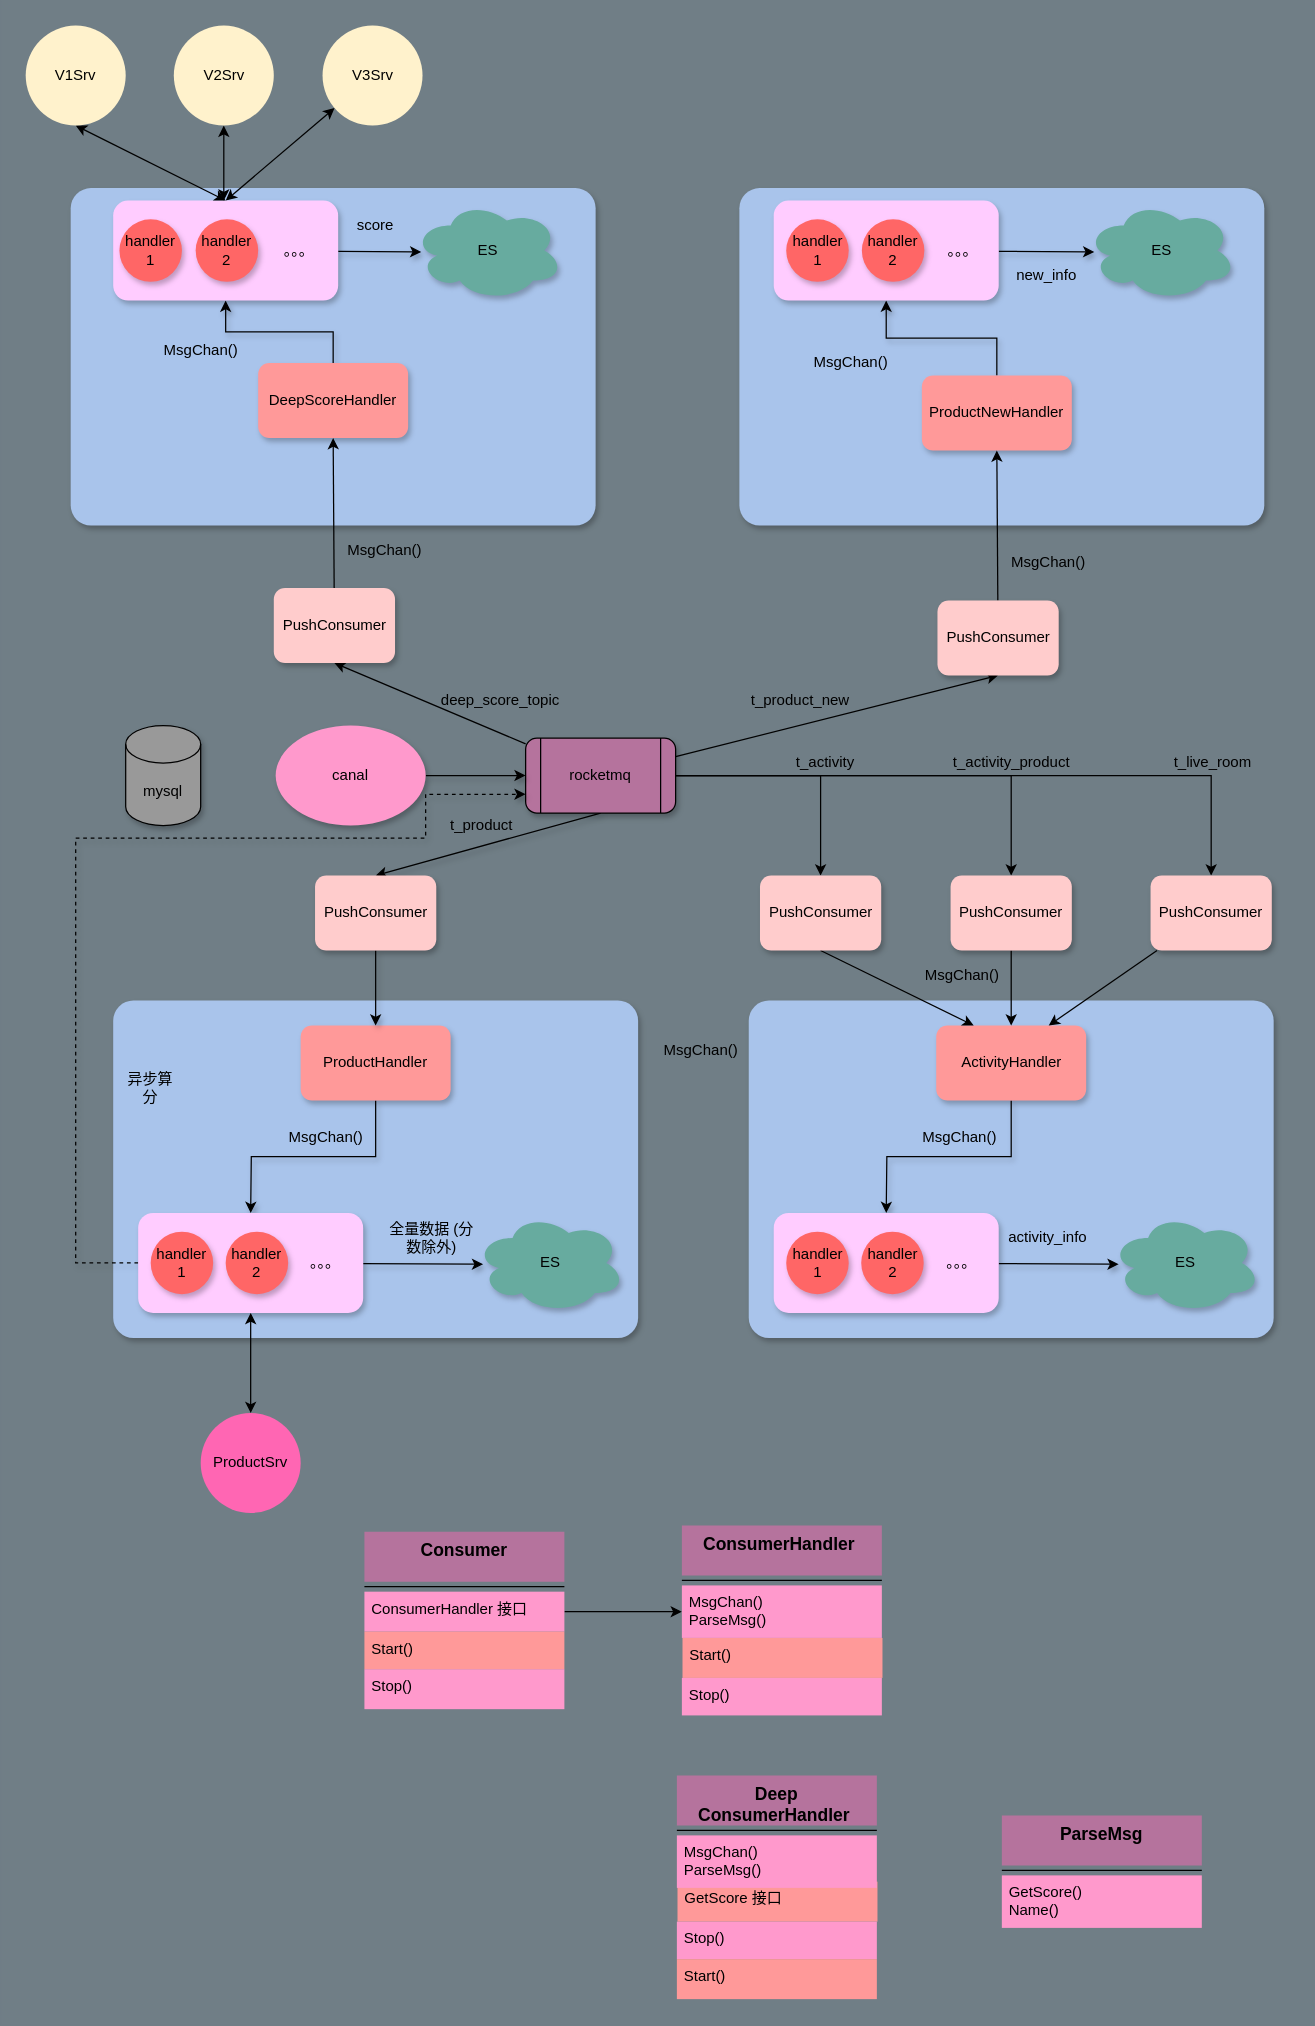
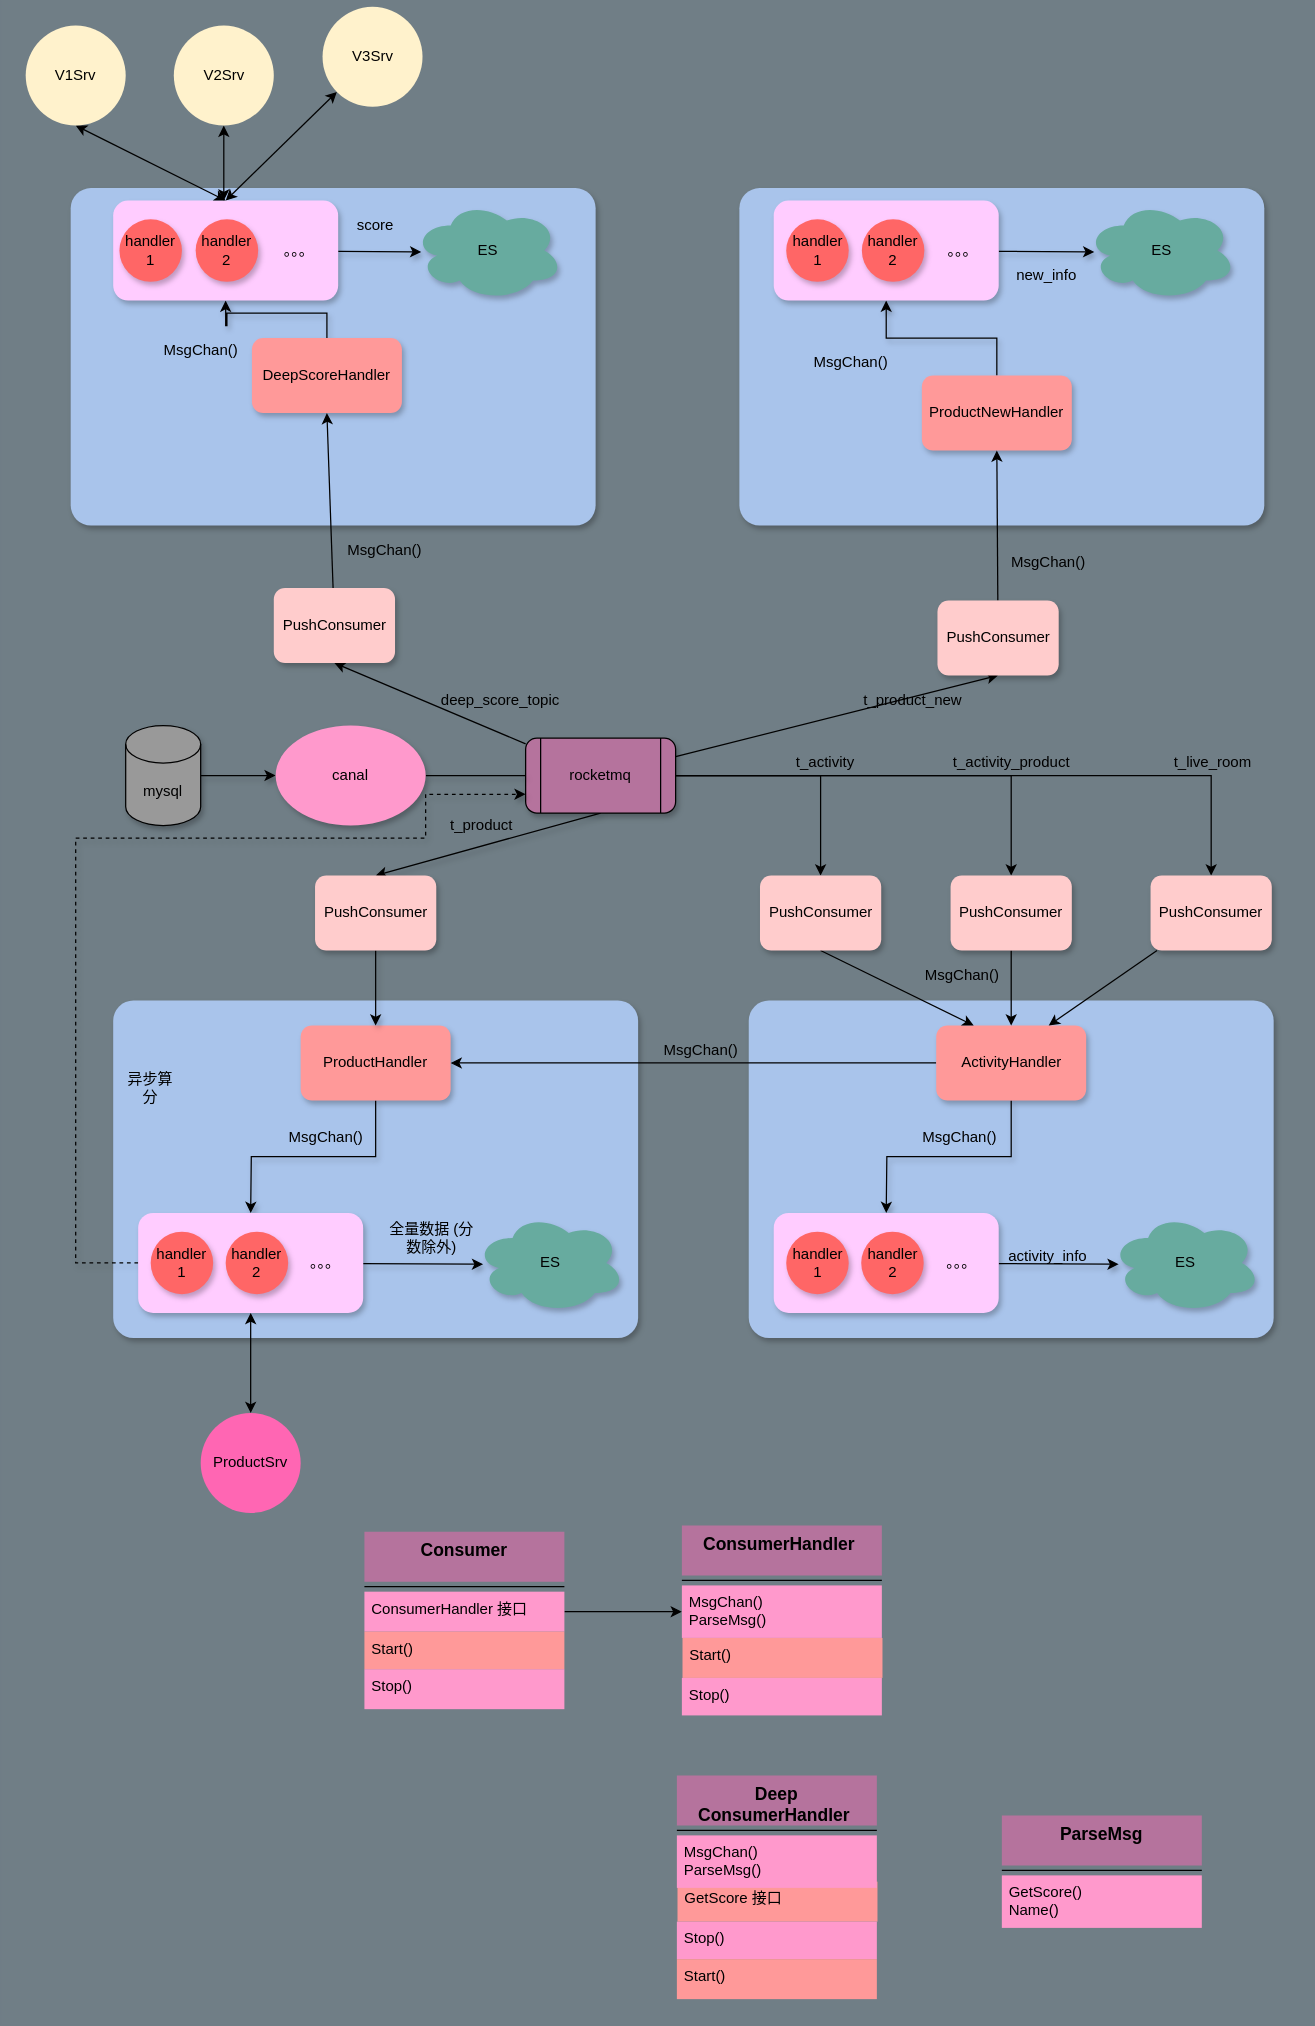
(373, 76) -> (373, 57)
(333, 401) -> (327, 376)
(801, 701) -> (913, 701)
none -> (234, 776)
(515, 776) -> (519, 776)
none -> (841, 1063)
(1048, 1238) -> (1048, 1257)
